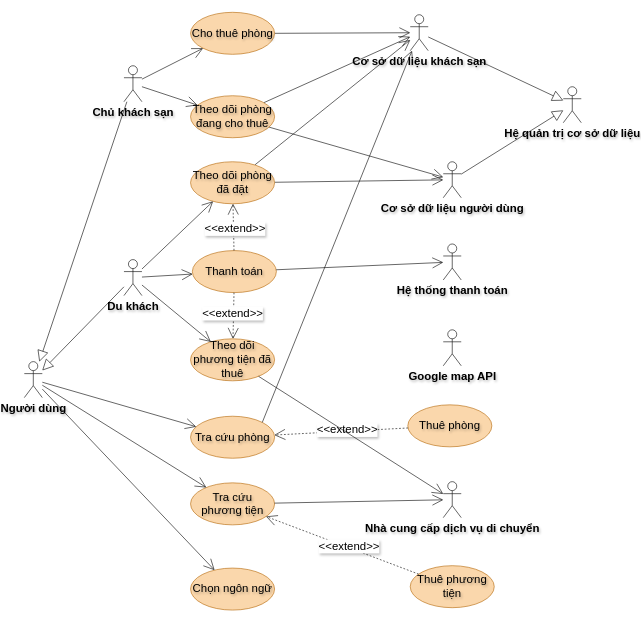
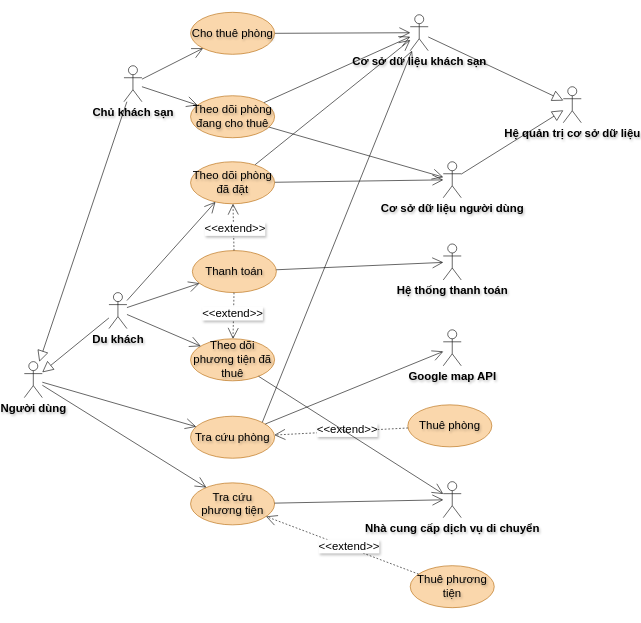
(133, 278) -> (118, 311)
none -> (354, 388)
(128, 479) -> none
(233, 589) -> none
